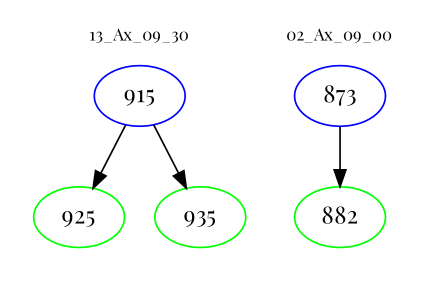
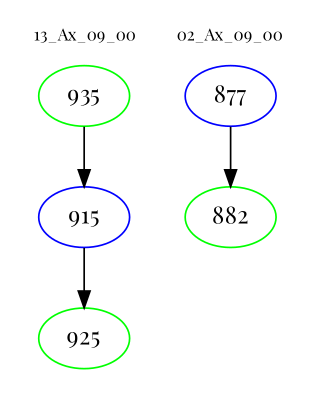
(140, 36) -> (85, 36)
(340, 96) -> (231, 96)
(166, 149) -> (84, 148)
